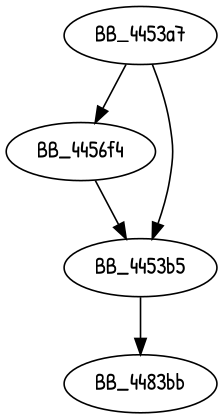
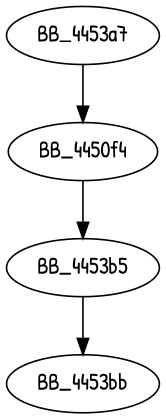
(172, 143) -> none
(81, 152) -> (83, 152)
(141, 384) -> (83, 384)
